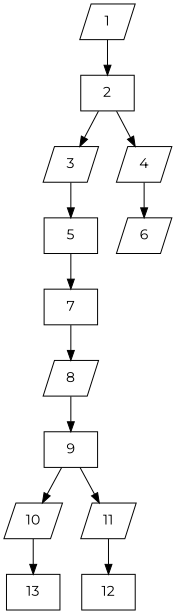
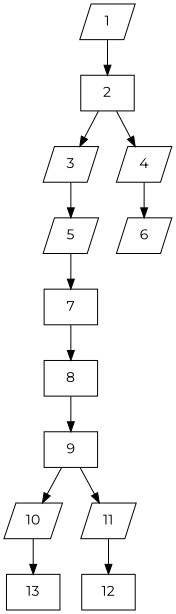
(71, 236) -> (71, 236)
(71, 378) -> (71, 378)
